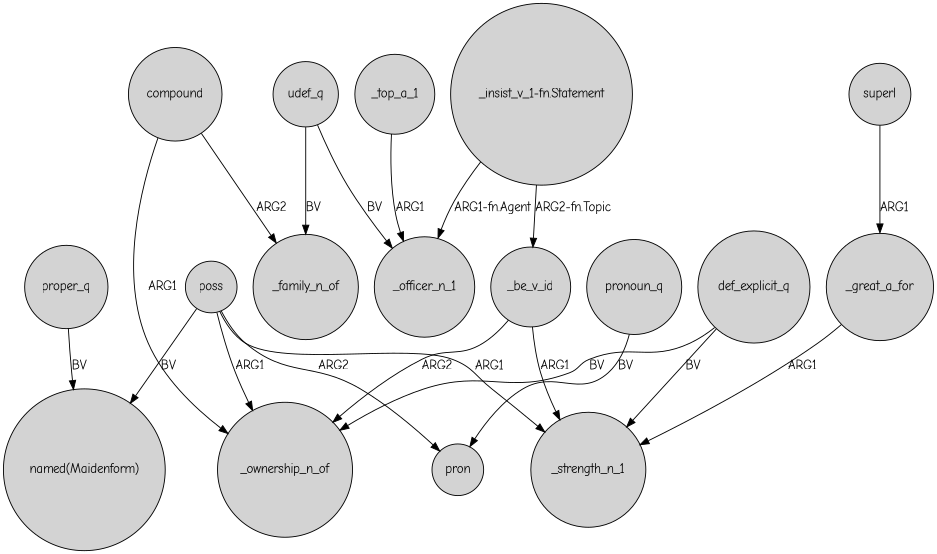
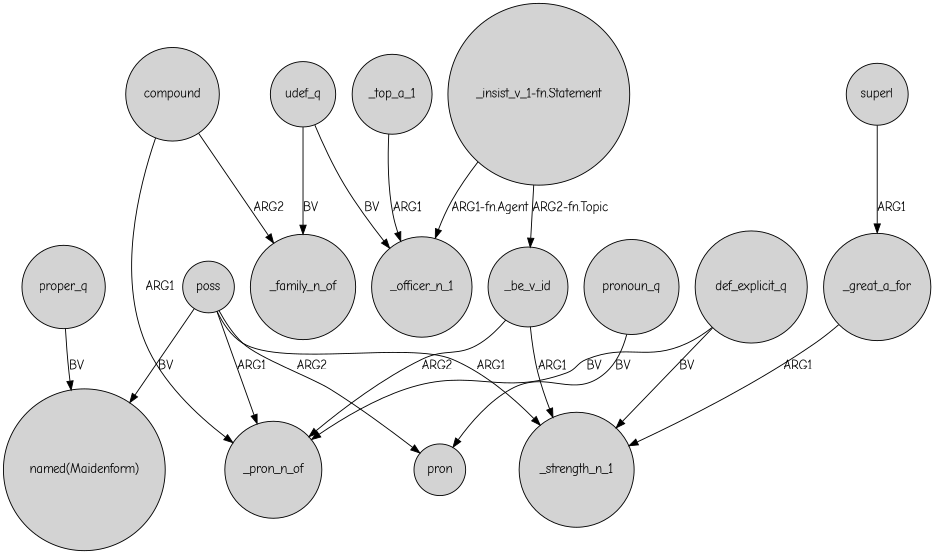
(285, 470) -> (273, 470)
